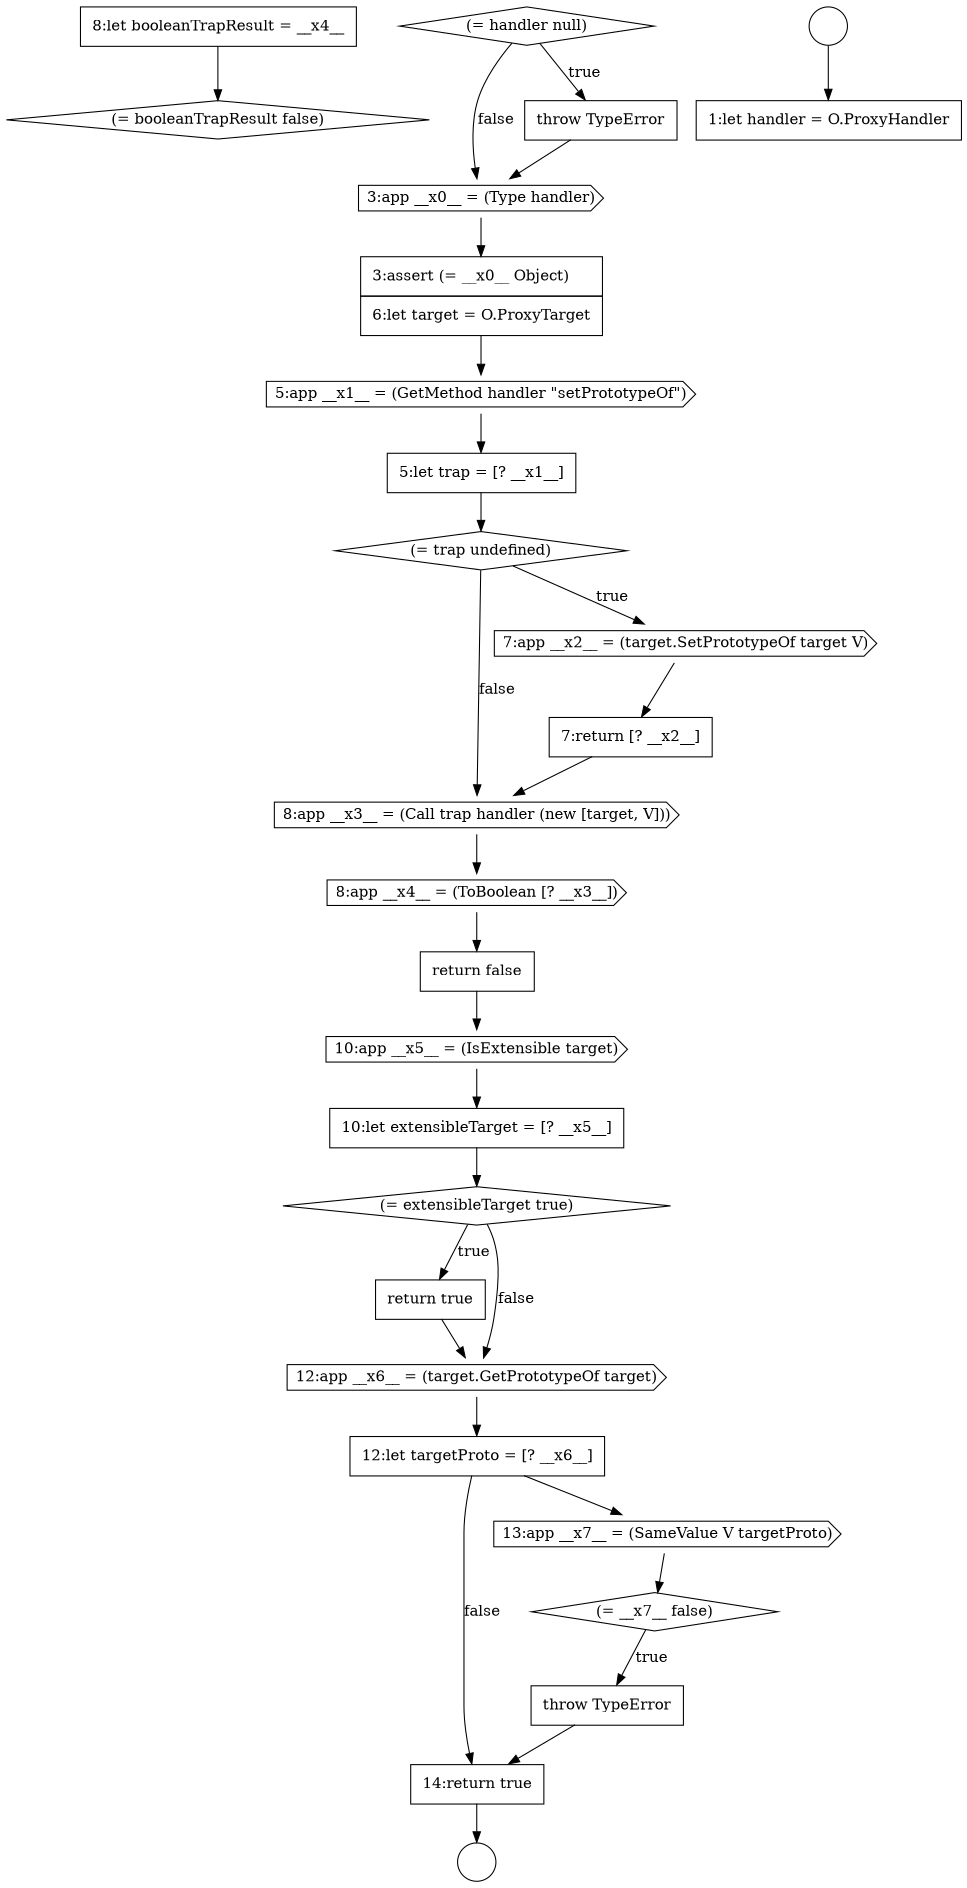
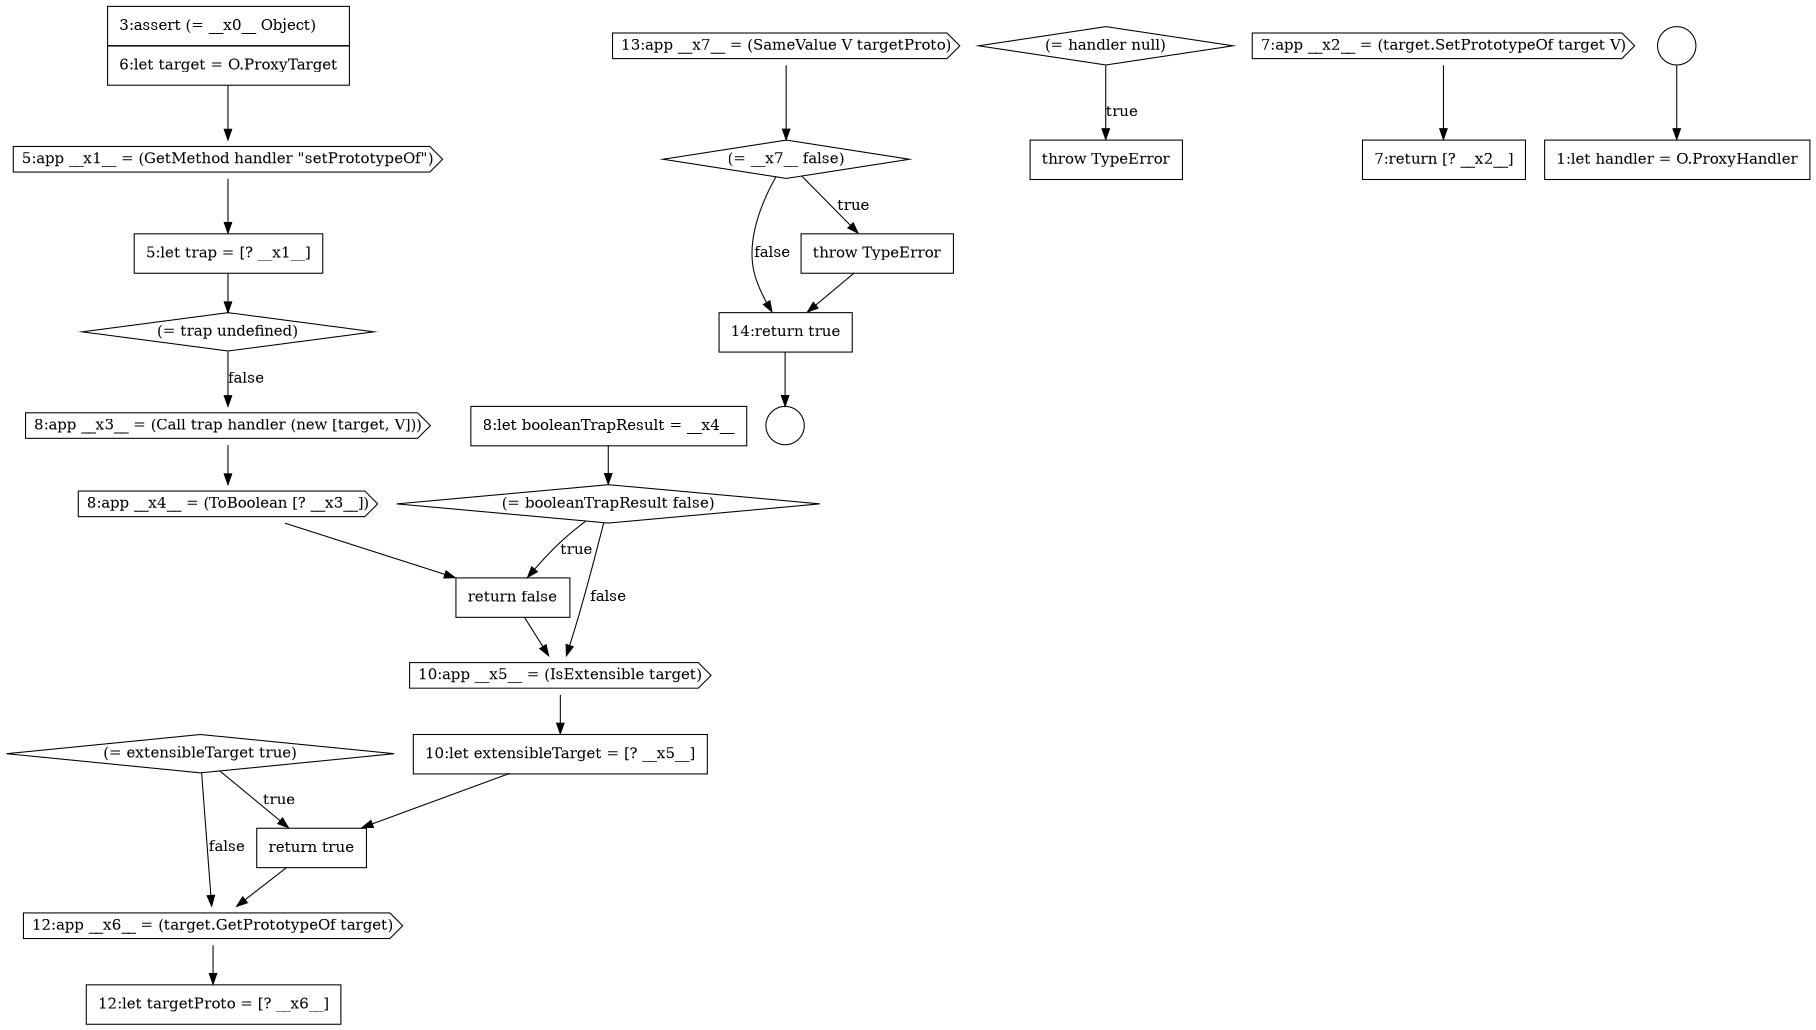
(481, 198) -> none
none -> (559, 544)
none -> (588, 584)
(574, 593) -> none
(558, 774) -> none
(477, 1161) -> (441, 799)
(568, 1493) -> none
(464, 1614) -> (753, 239)
